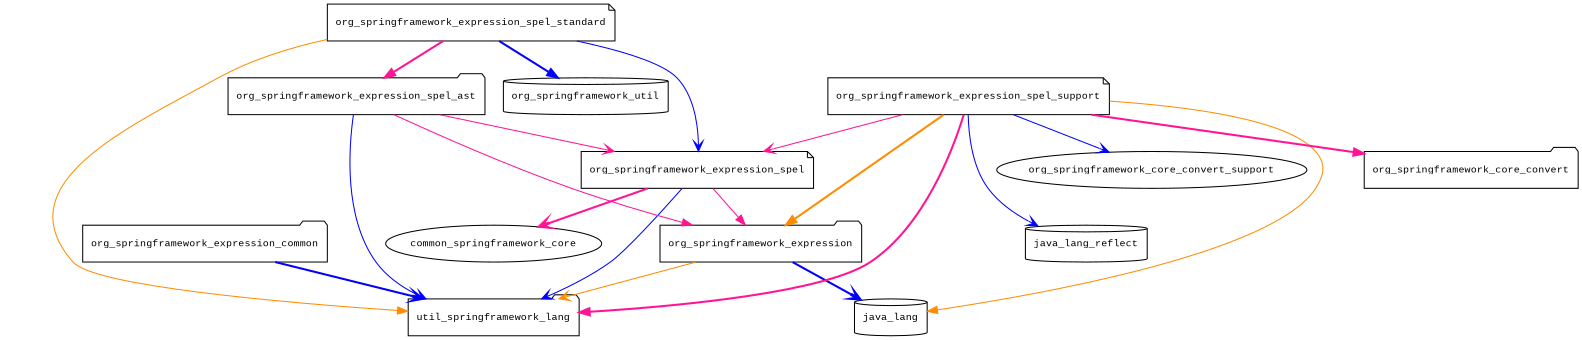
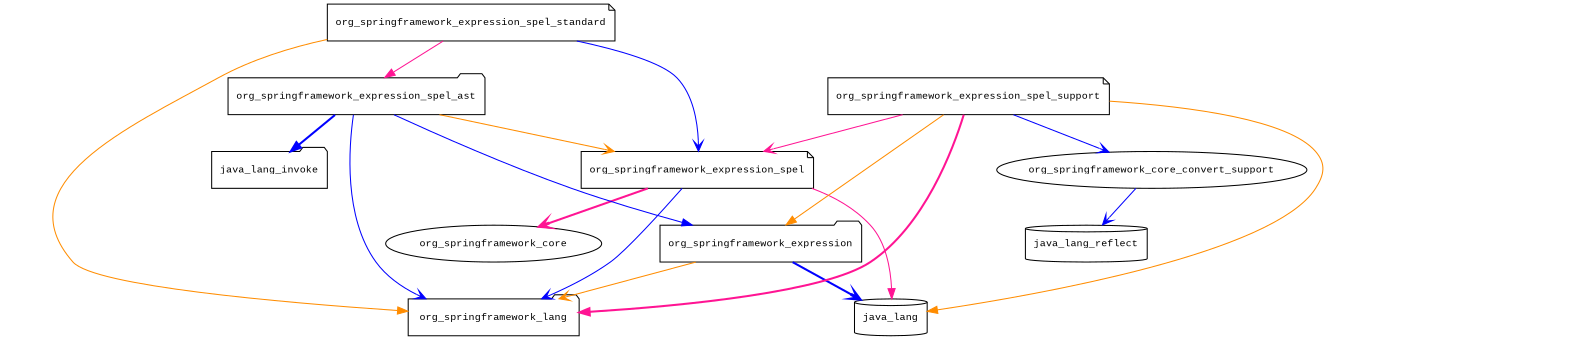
(418, 56) -> (418, 56)
(586, 96) -> none
(522, 132) -> (522, 132)
(869, 167) -> (869, 167)
none -> (270, 170)
(1471, 170) -> none
(536, 175) -> (536, 175)
(982, 178) -> (1123, 203)
(726, 203) -> (870, 225)
(205, 244) -> none
(494, 244) -> (494, 244)
(494, 317) -> (494, 317)
